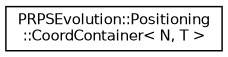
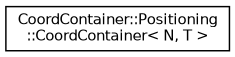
(114, 29) -> (118, 29)
